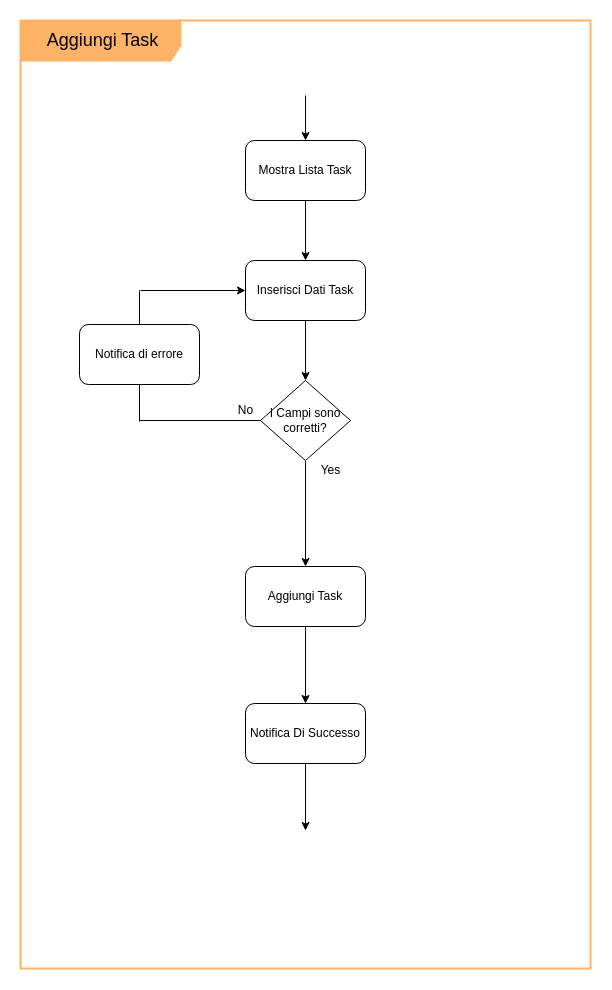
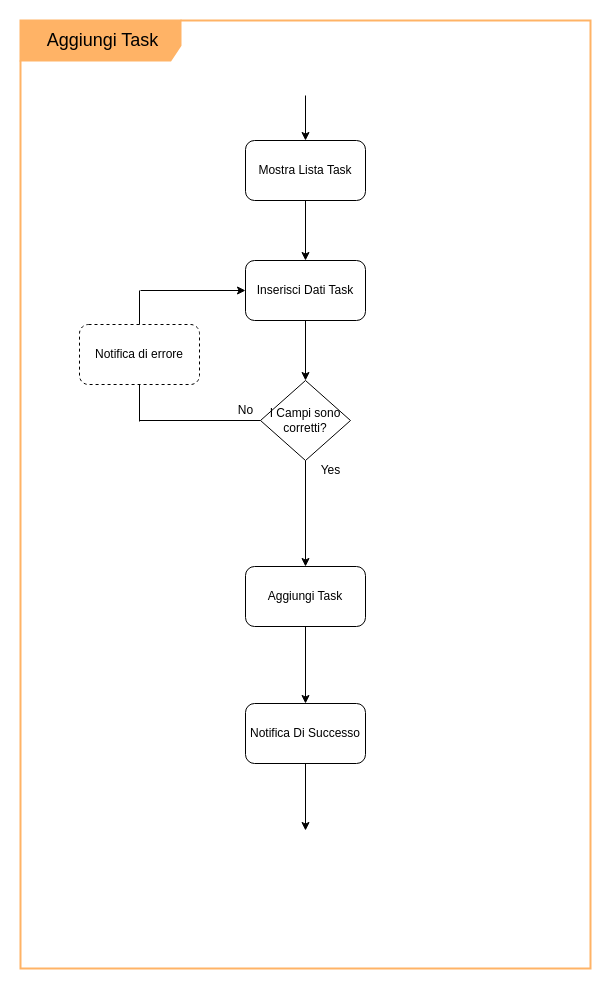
(140, 355) -> (140, 355)
